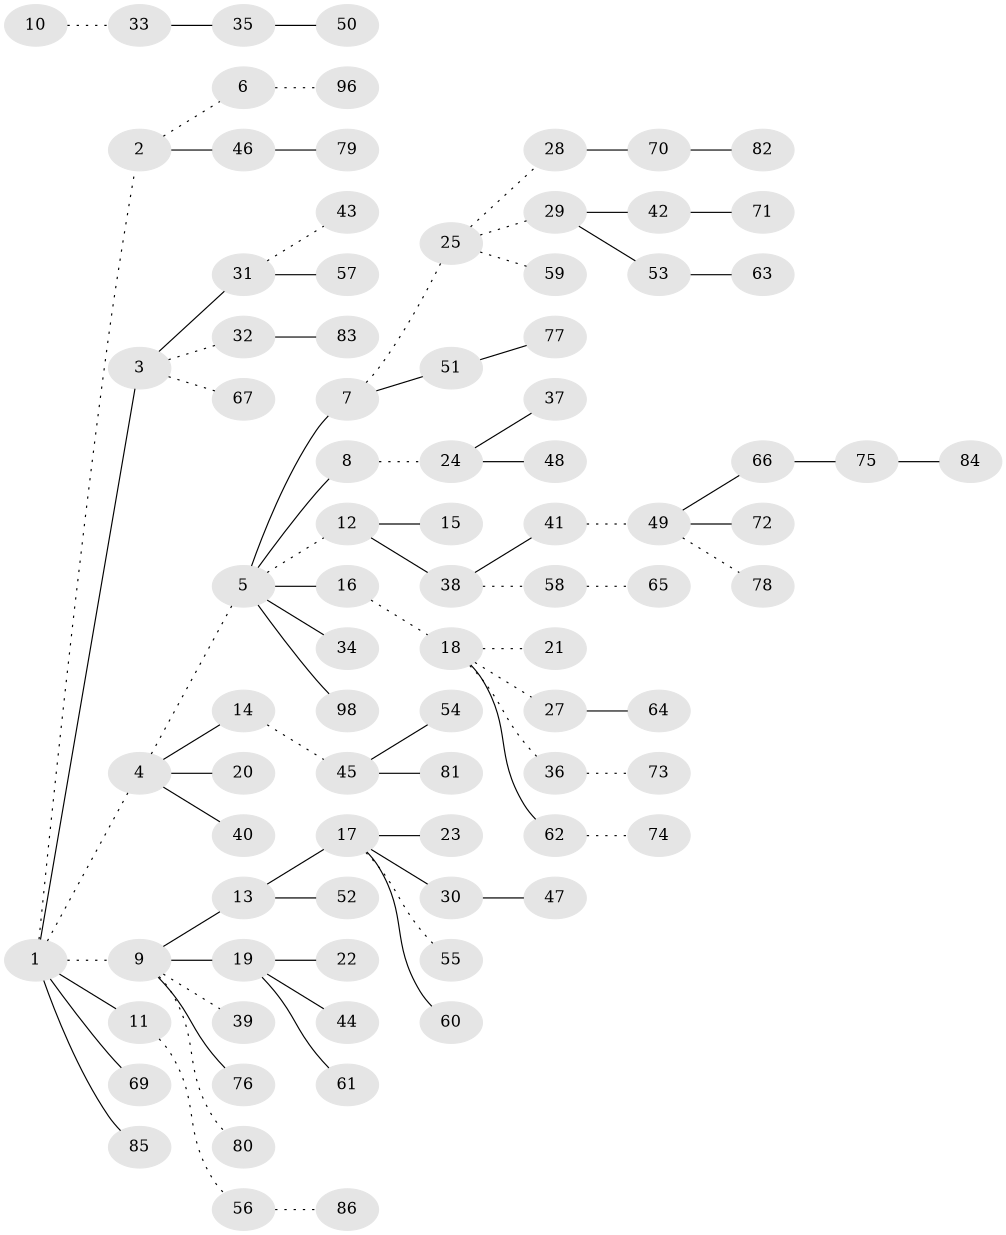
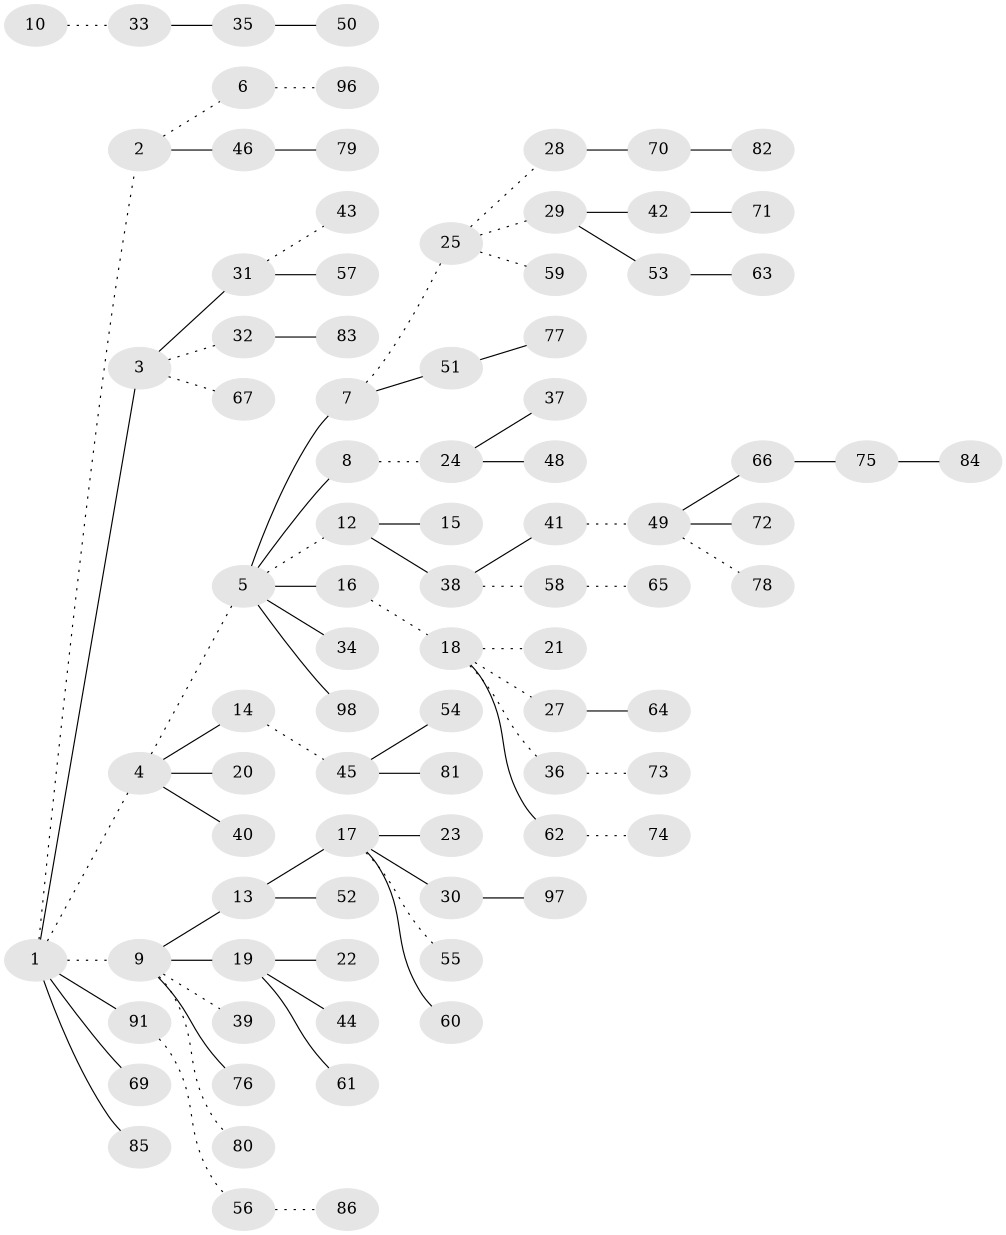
(555, 898) -> (555, 898)
(140, 1023) -> (140, 1023)
